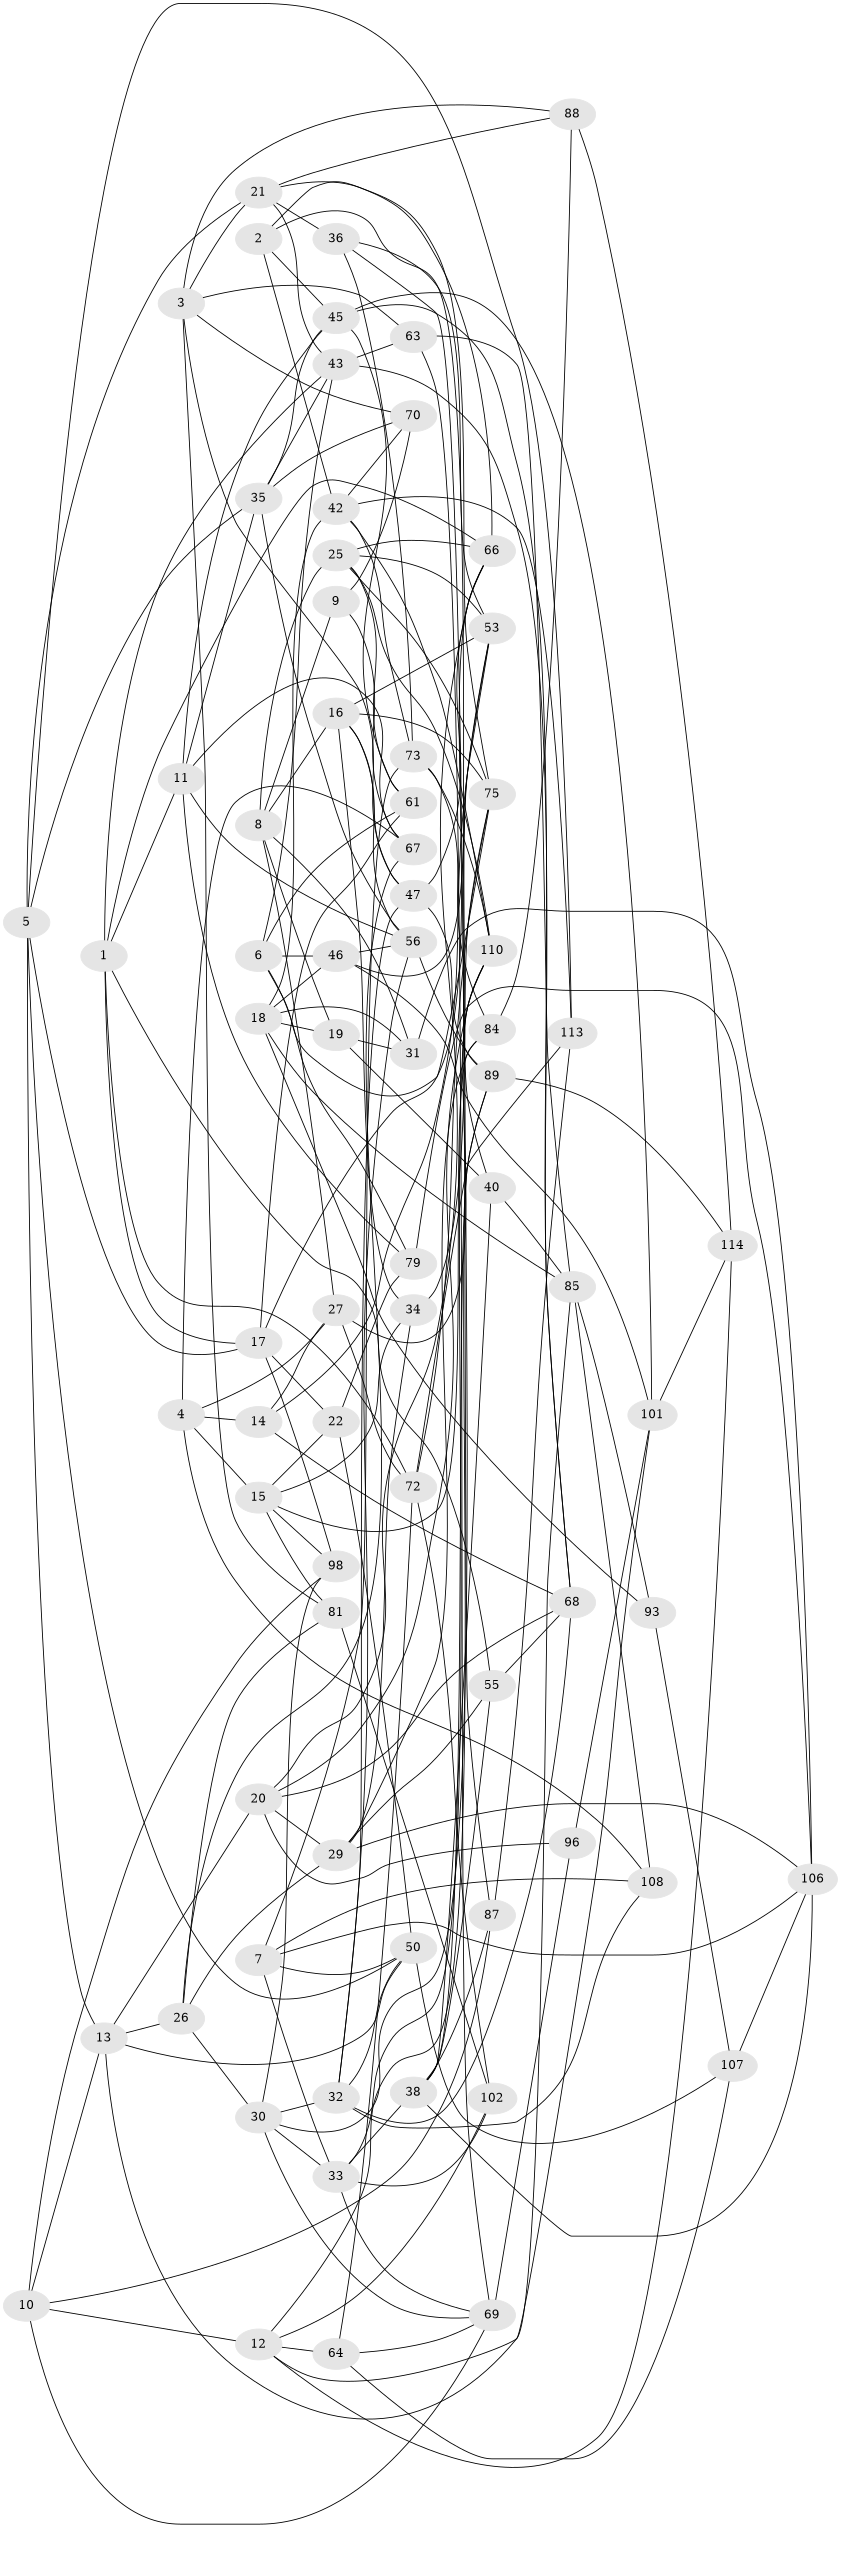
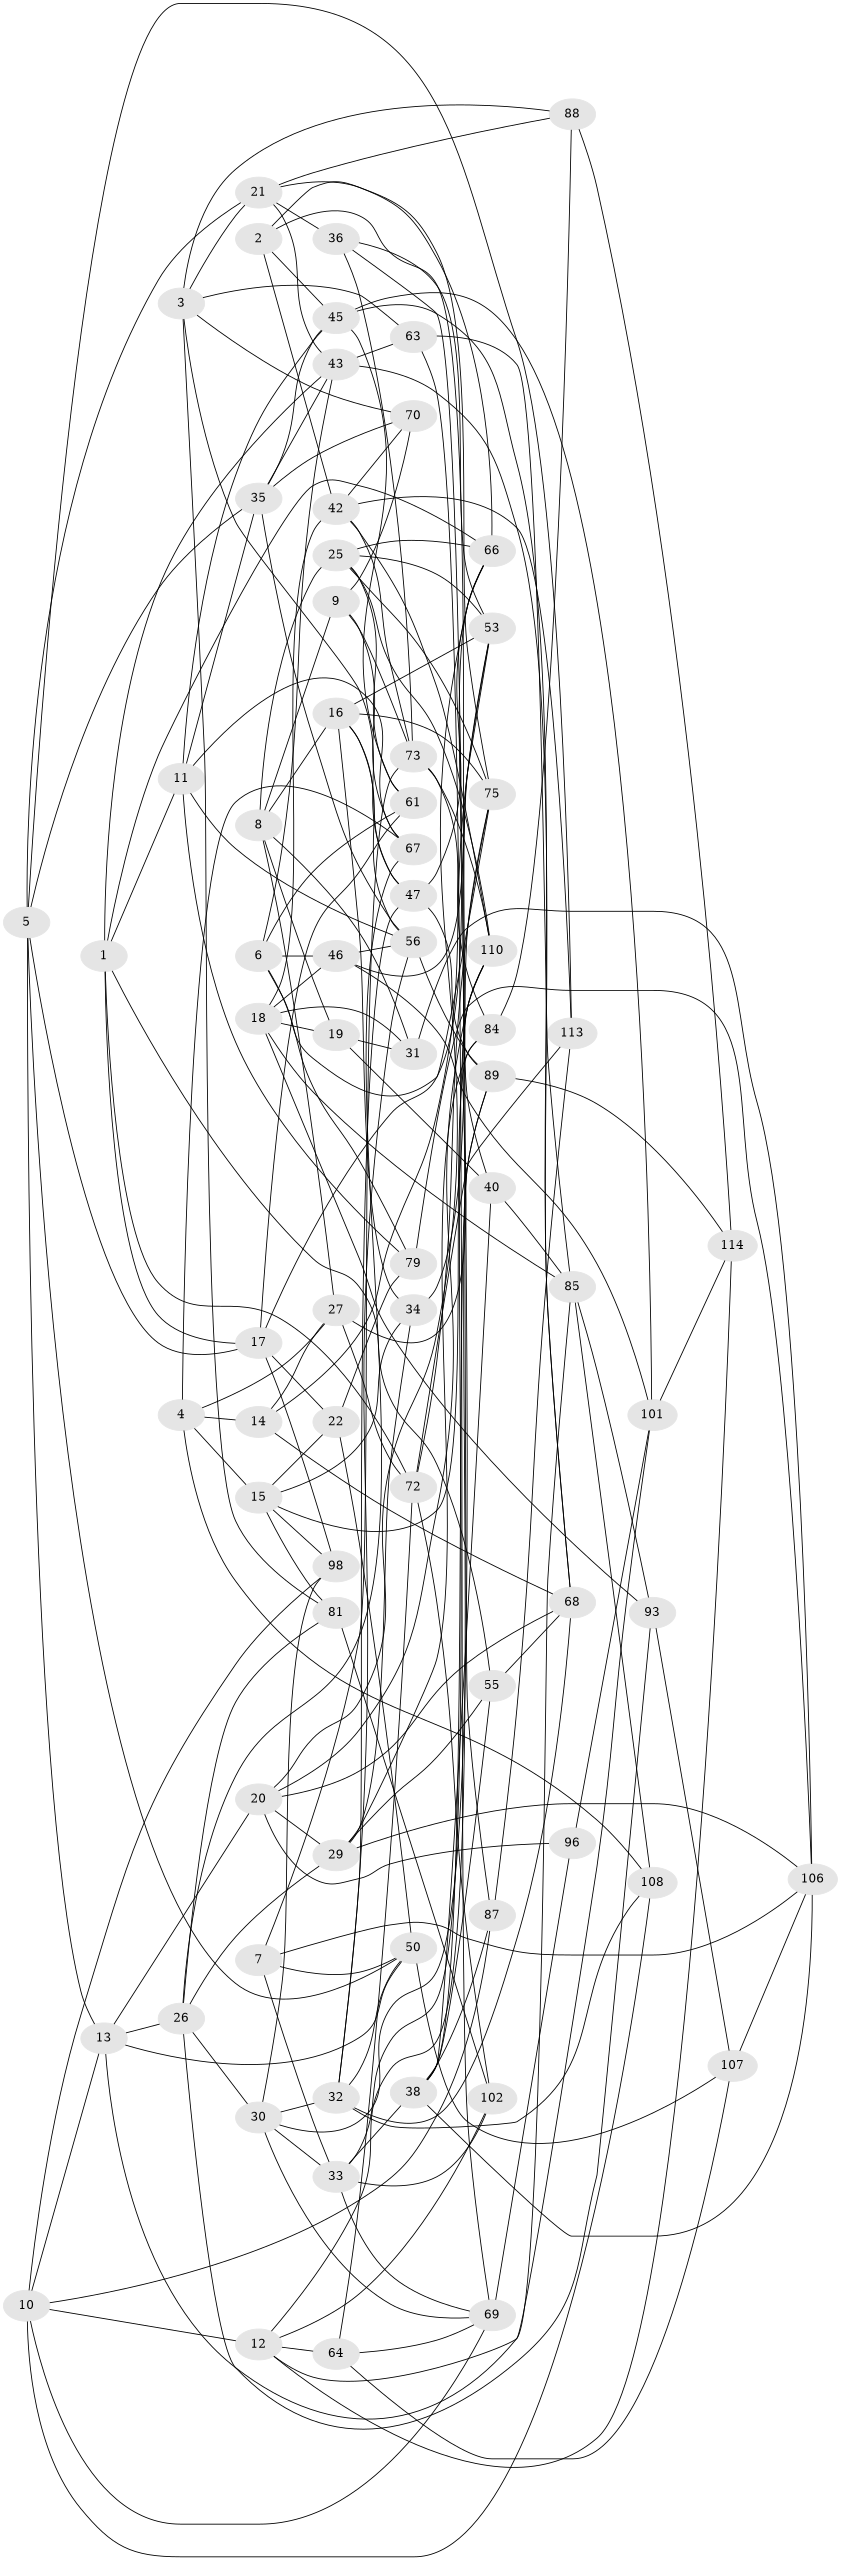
none -> (381, 677)
(446, 1886) -> (483, 2507)
none -> (552, 2325)
